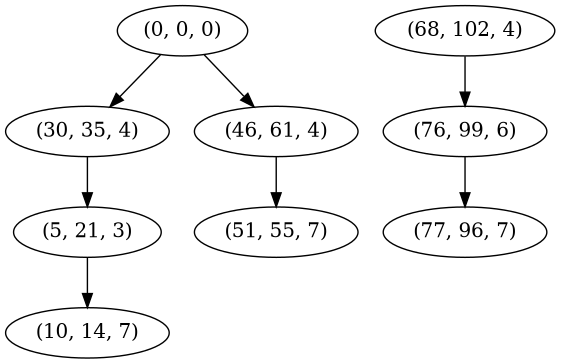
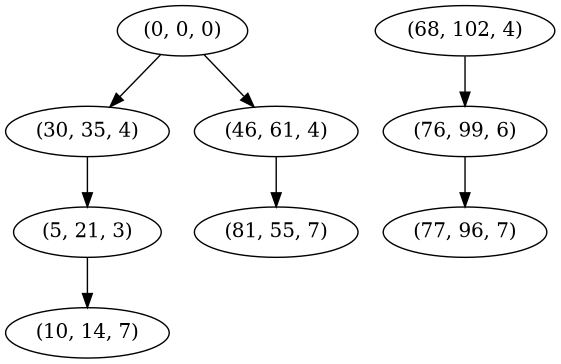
(276, 232) -> (276, 232)
